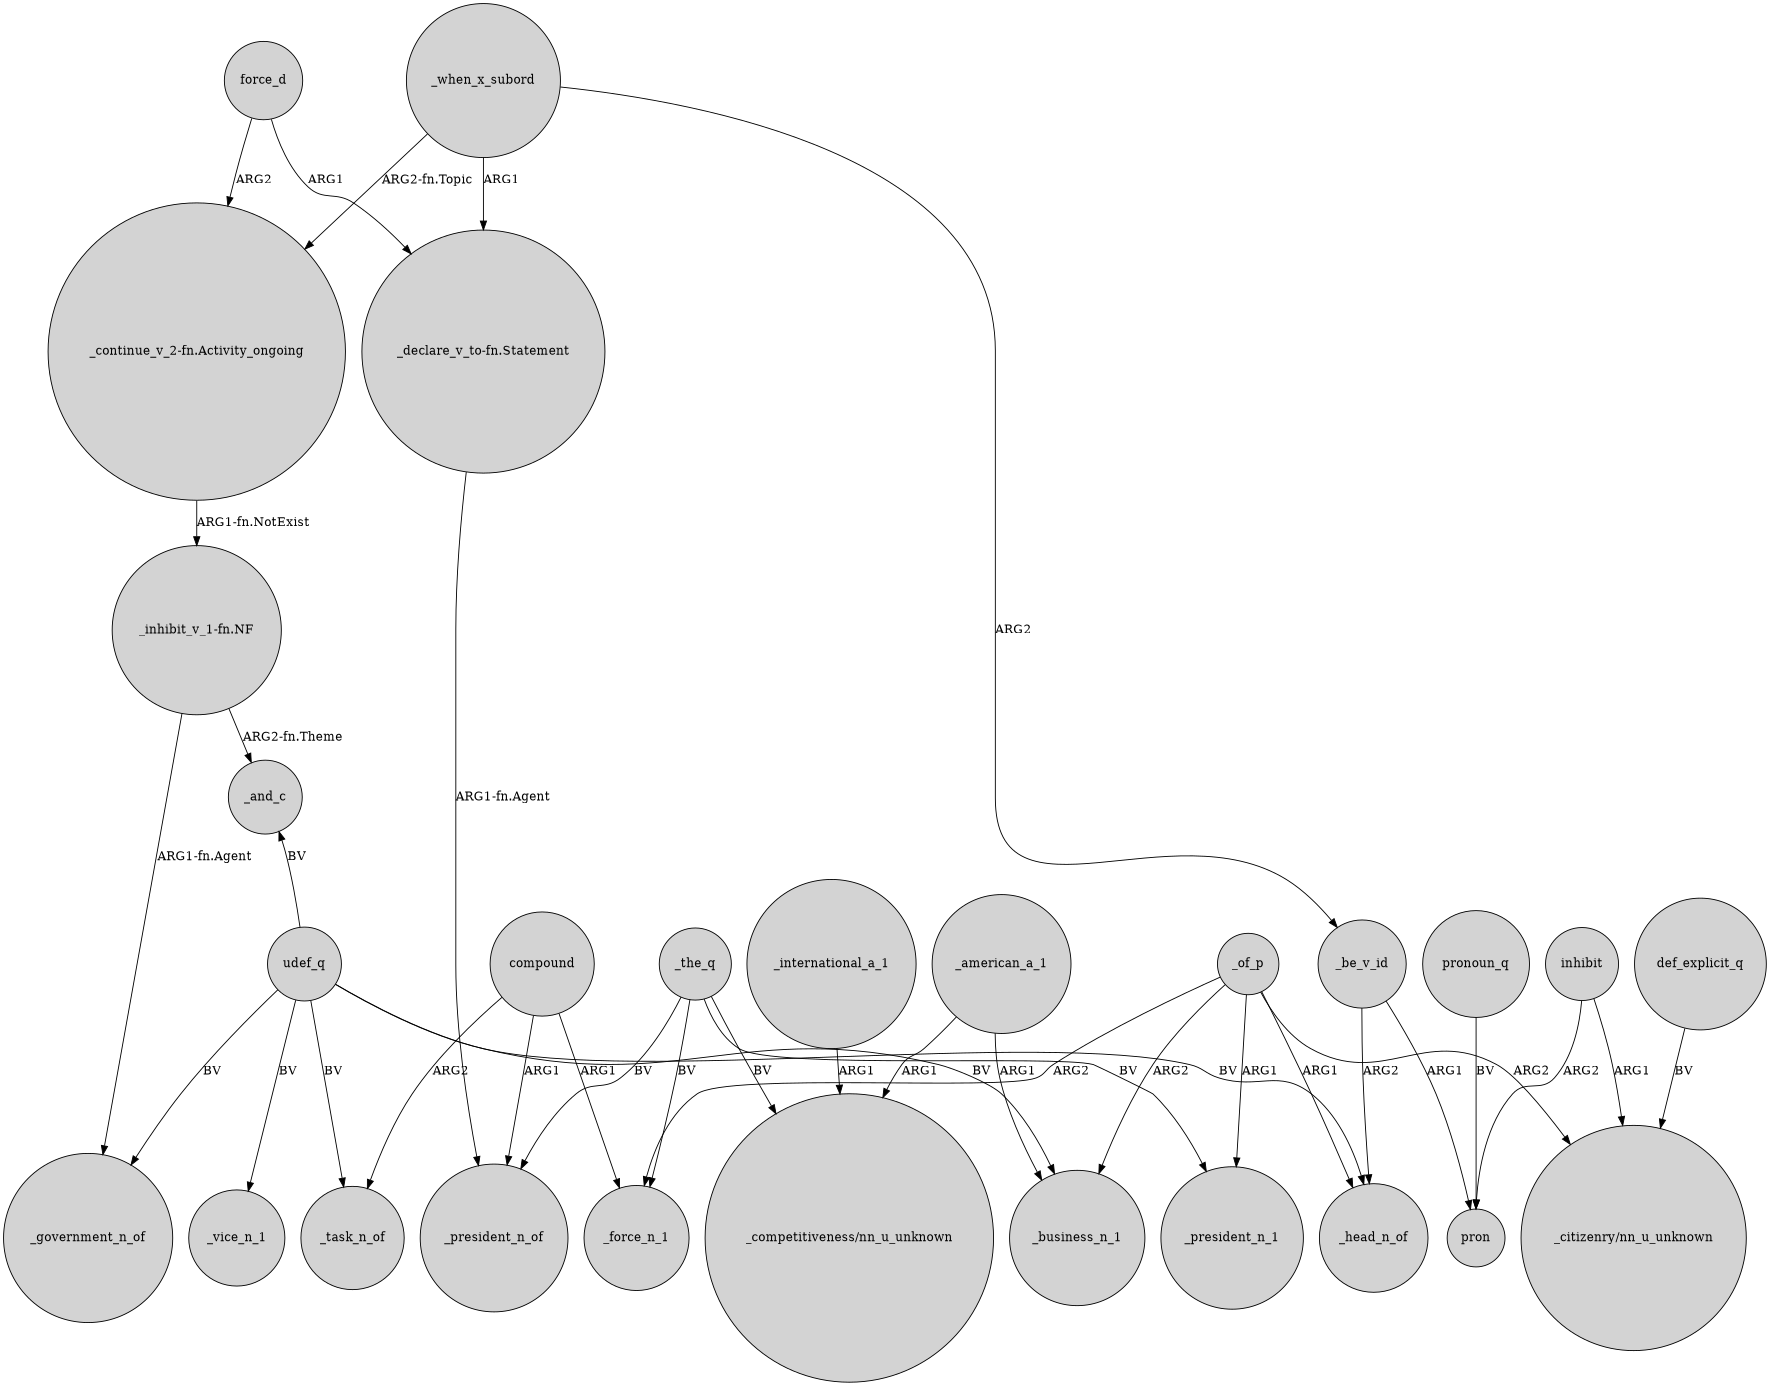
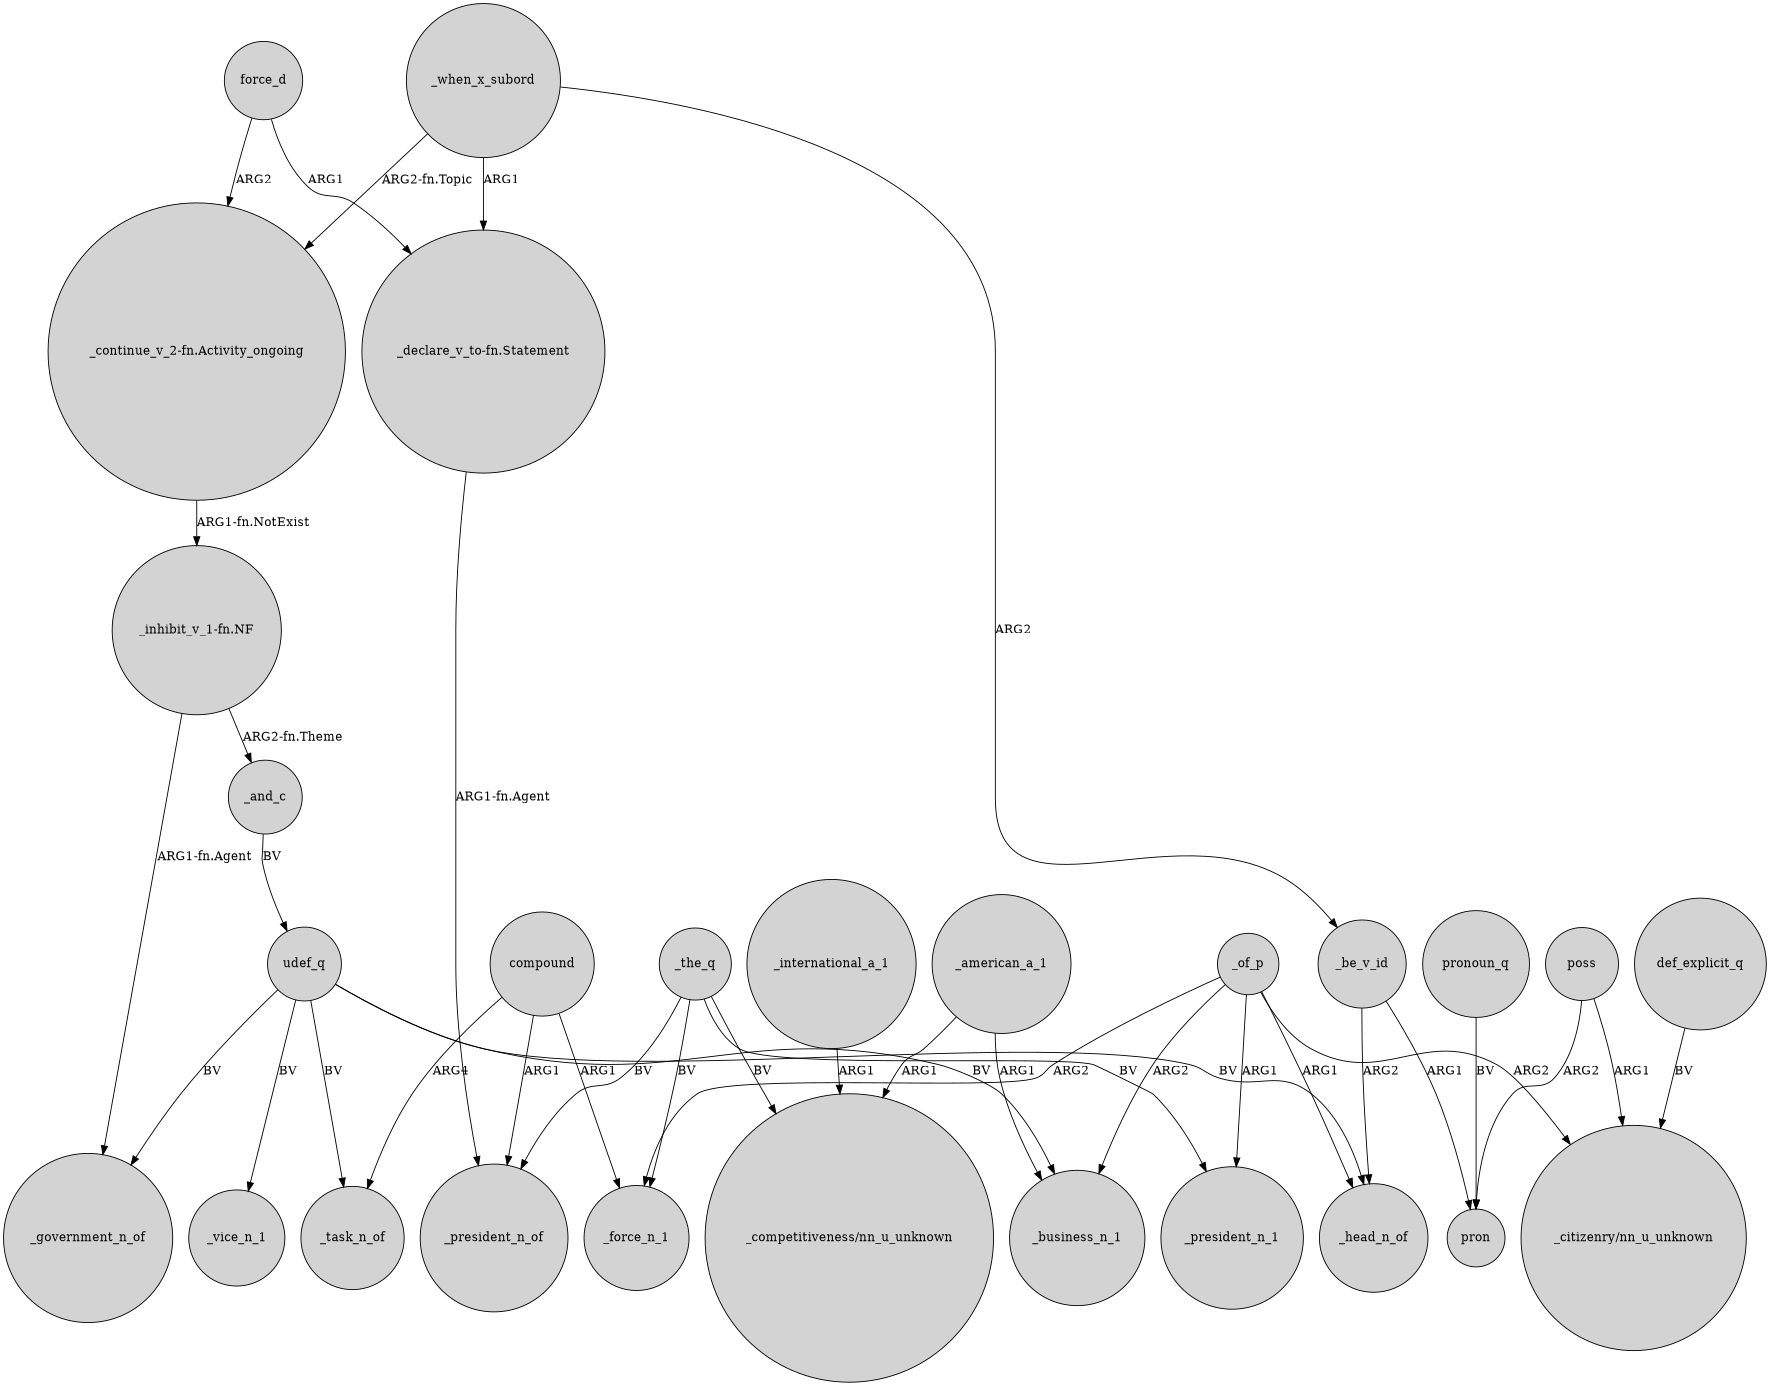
(293, 883) -> (267, 880)
(1582, 964) -> (1582, 964)
(451, 1071) -> (451, 1071)
